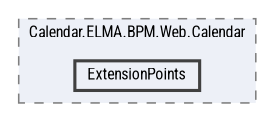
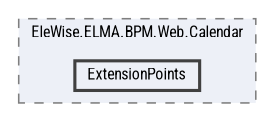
(137, 34) -> (137, 34)
